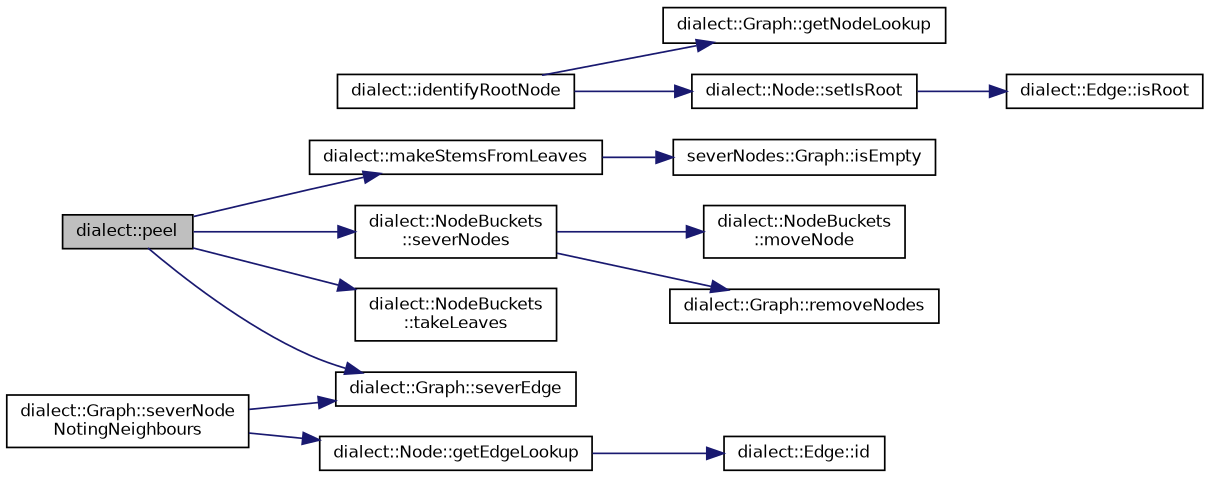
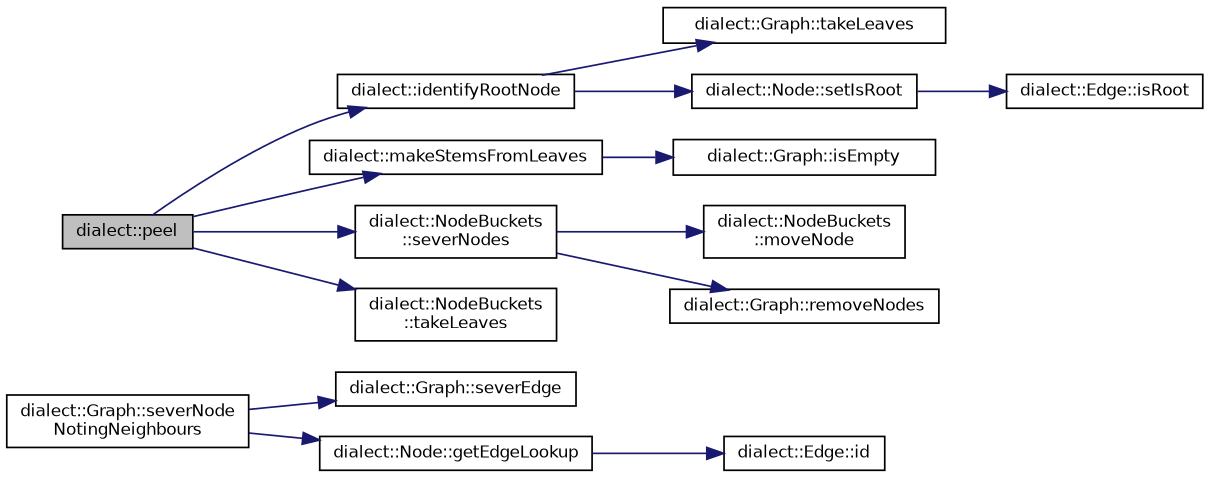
(804, 25) -> (804, 25)
(804, 157) -> (804, 157)
(241, 318) -> (246, 156)
